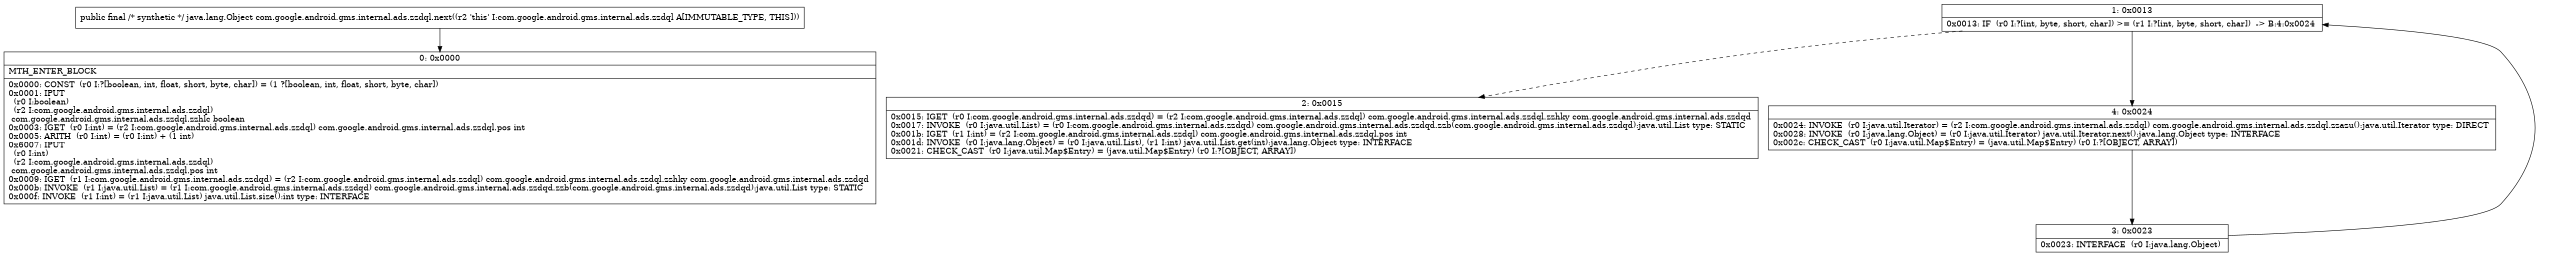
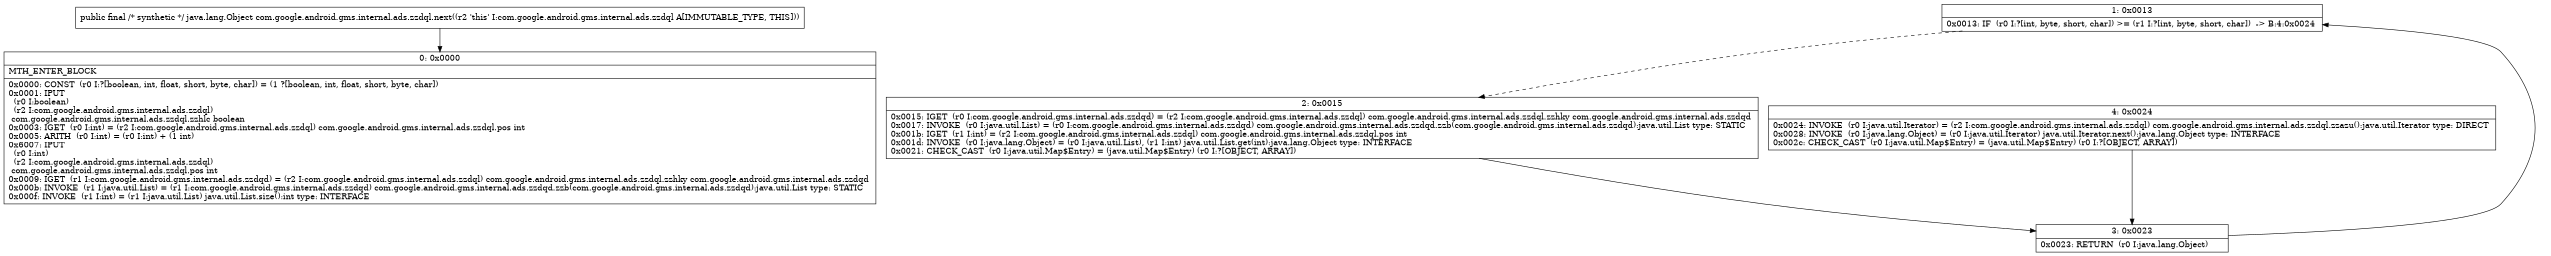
(2132, 66) -> none
none -> (1754, 203)
(2132, 245) -> (2126, 245)
